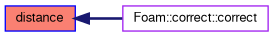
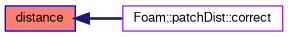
(195, 18) -> (203, 18)
